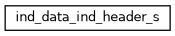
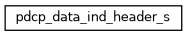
(88, 18) -> (93, 18)
